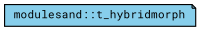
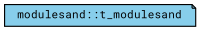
(100, 15) -> (100, 15)
